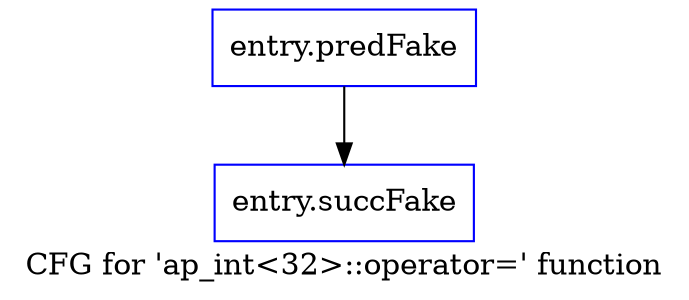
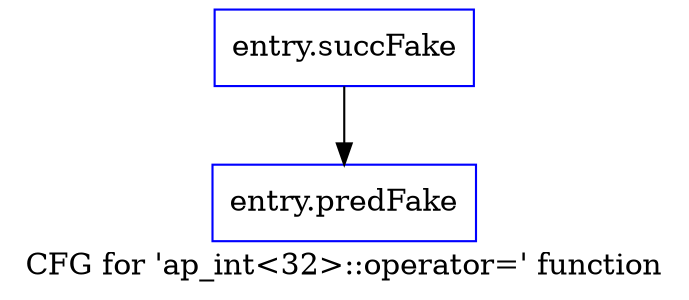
(344, 115) -> (344, 115)
